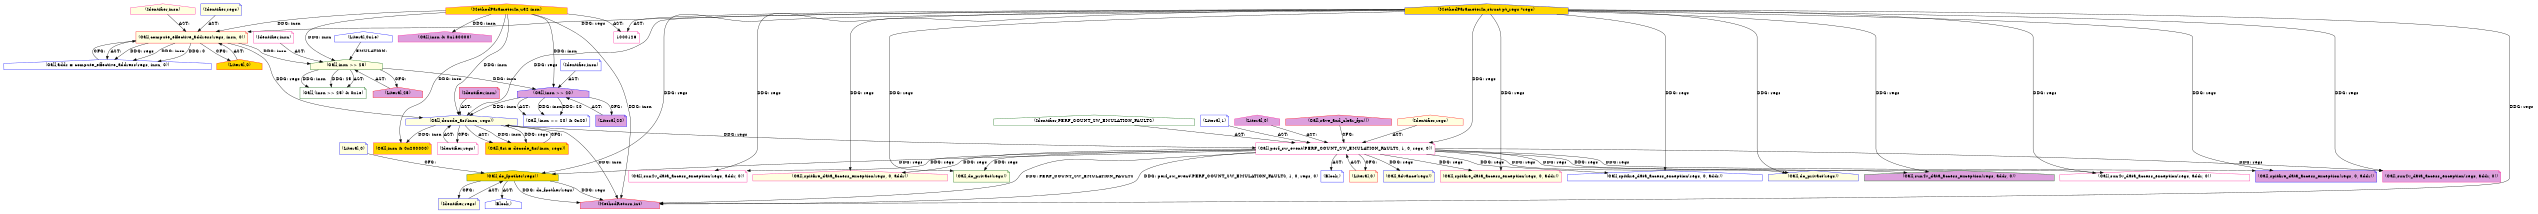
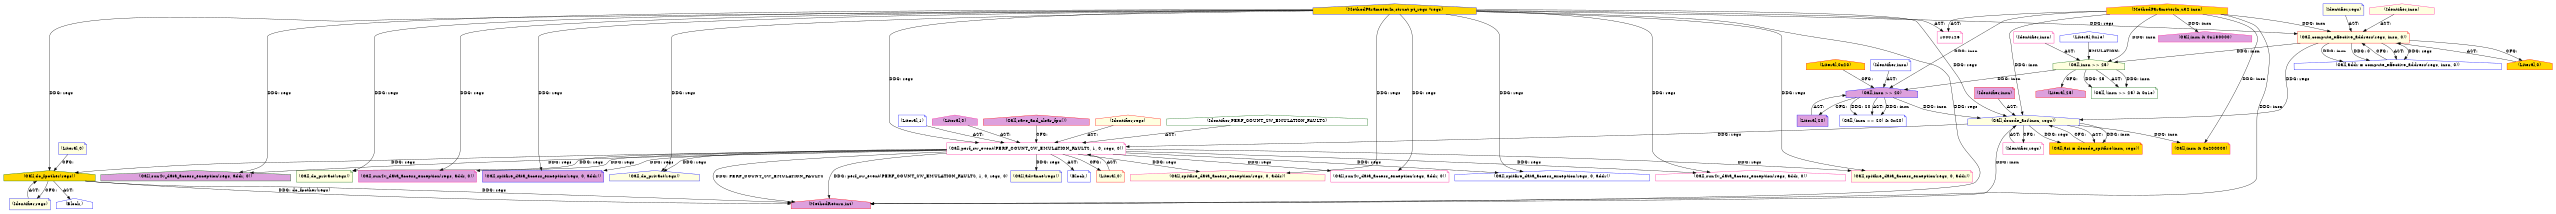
none -> (1836, 65)
(374, 80) -> none
(527, 149) -> (2096, 149)
